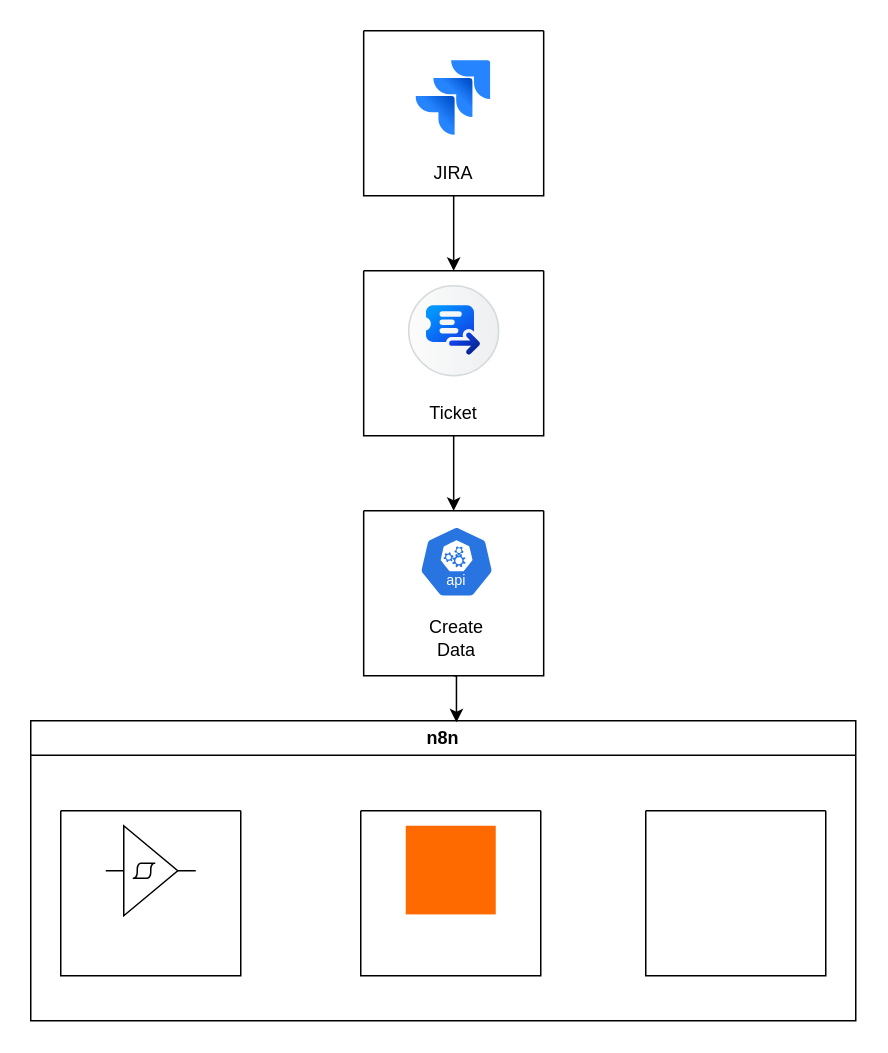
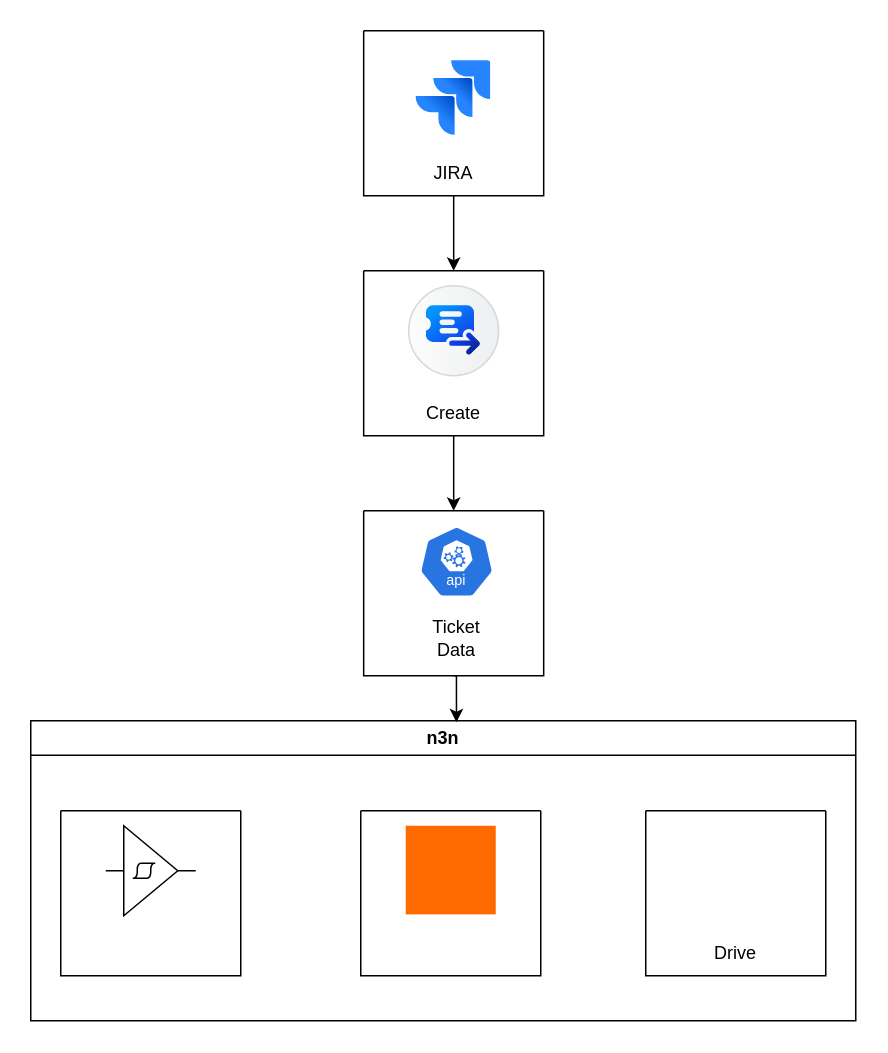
(454, 413) -> (454, 413)
(457, 638) -> (457, 638)
(443, 739) -> (443, 739)
none -> (736, 953)
